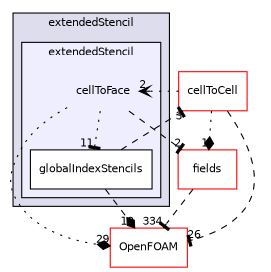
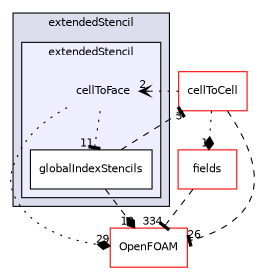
(147, 124) -> none
